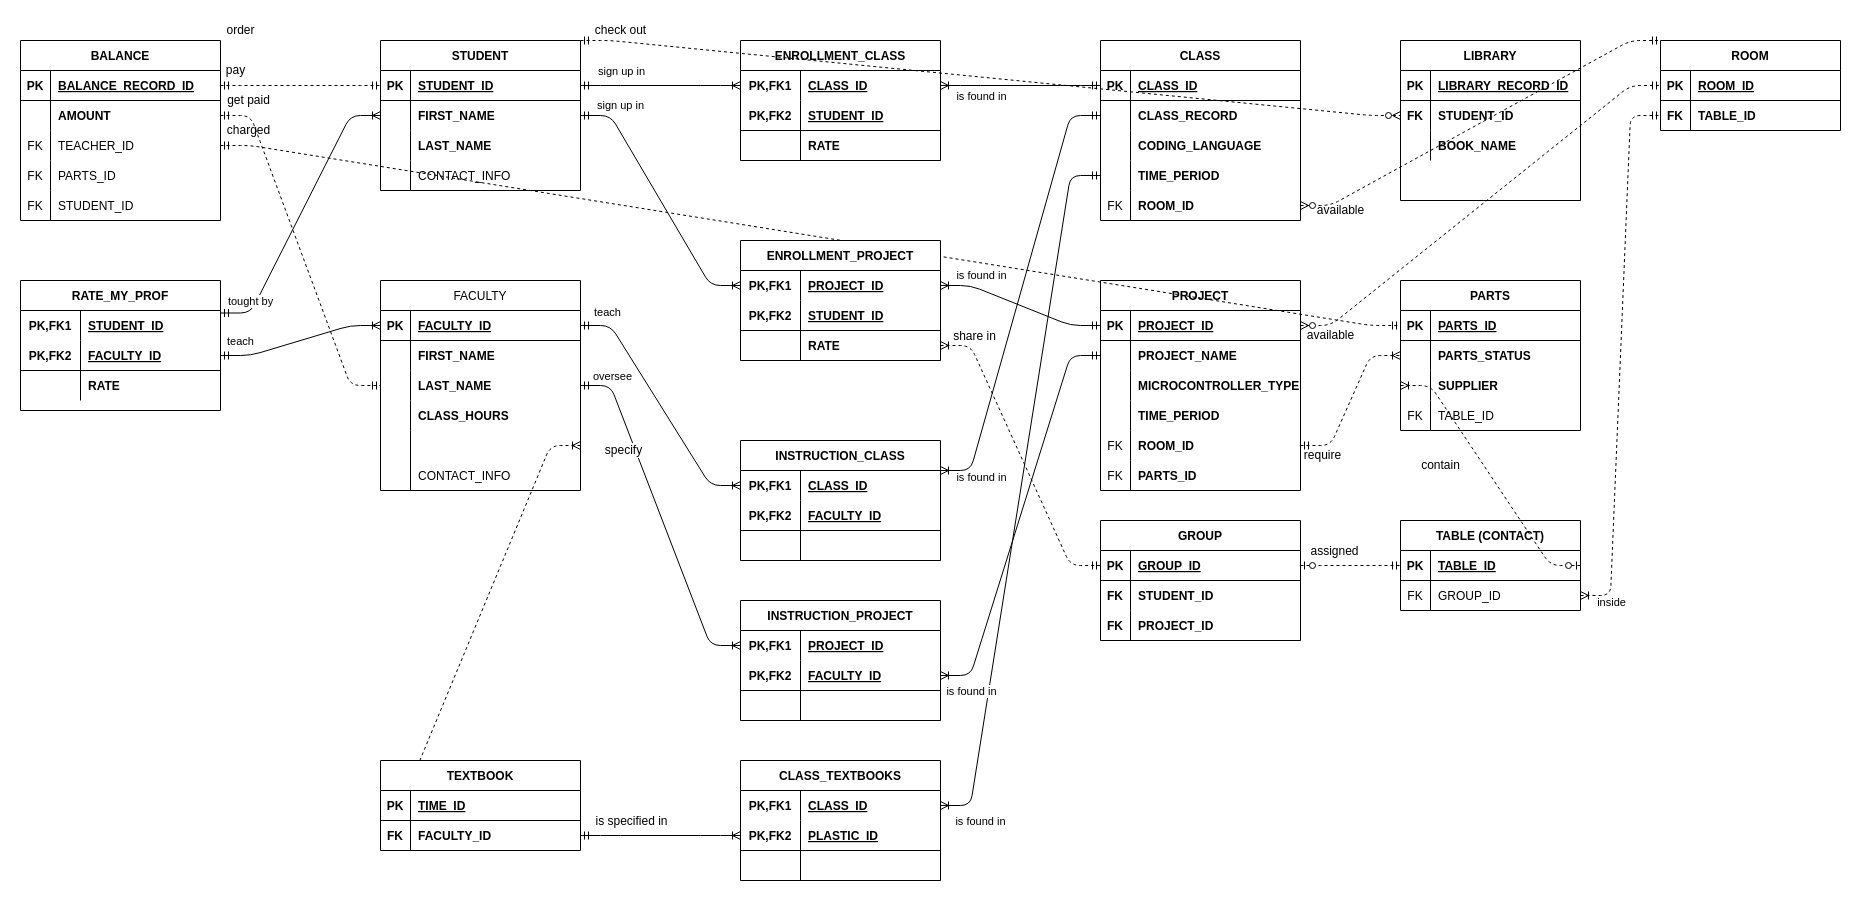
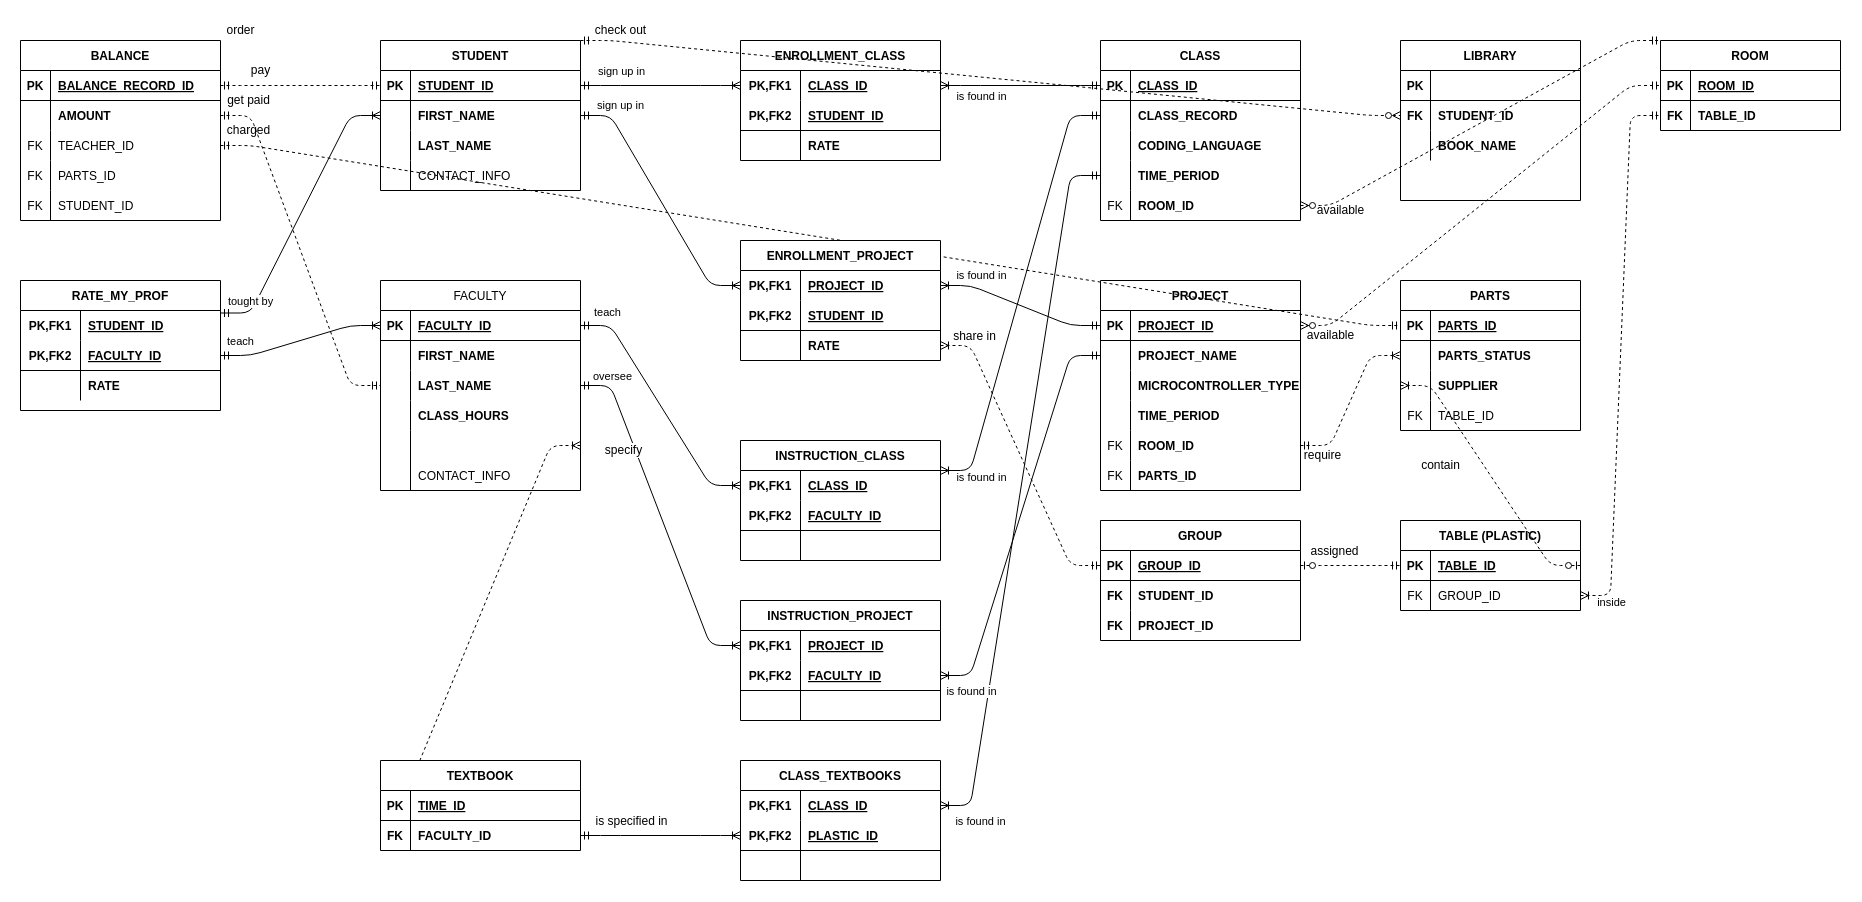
(236, 71) -> (261, 71)
(1506, 86) -> none
(1490, 536) -> (1490, 536)
